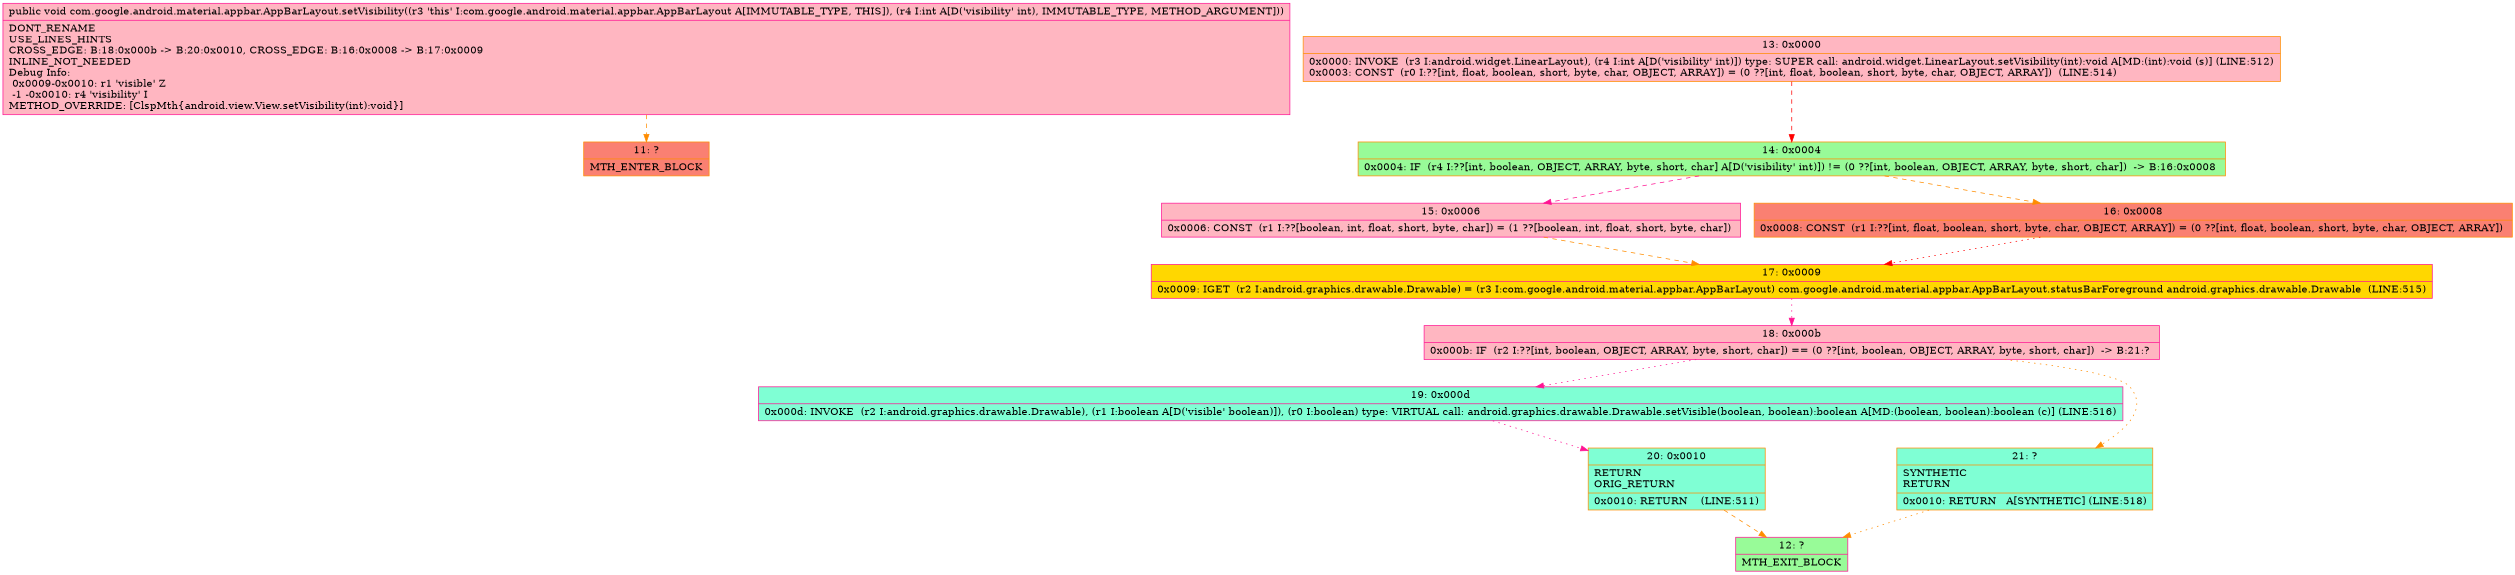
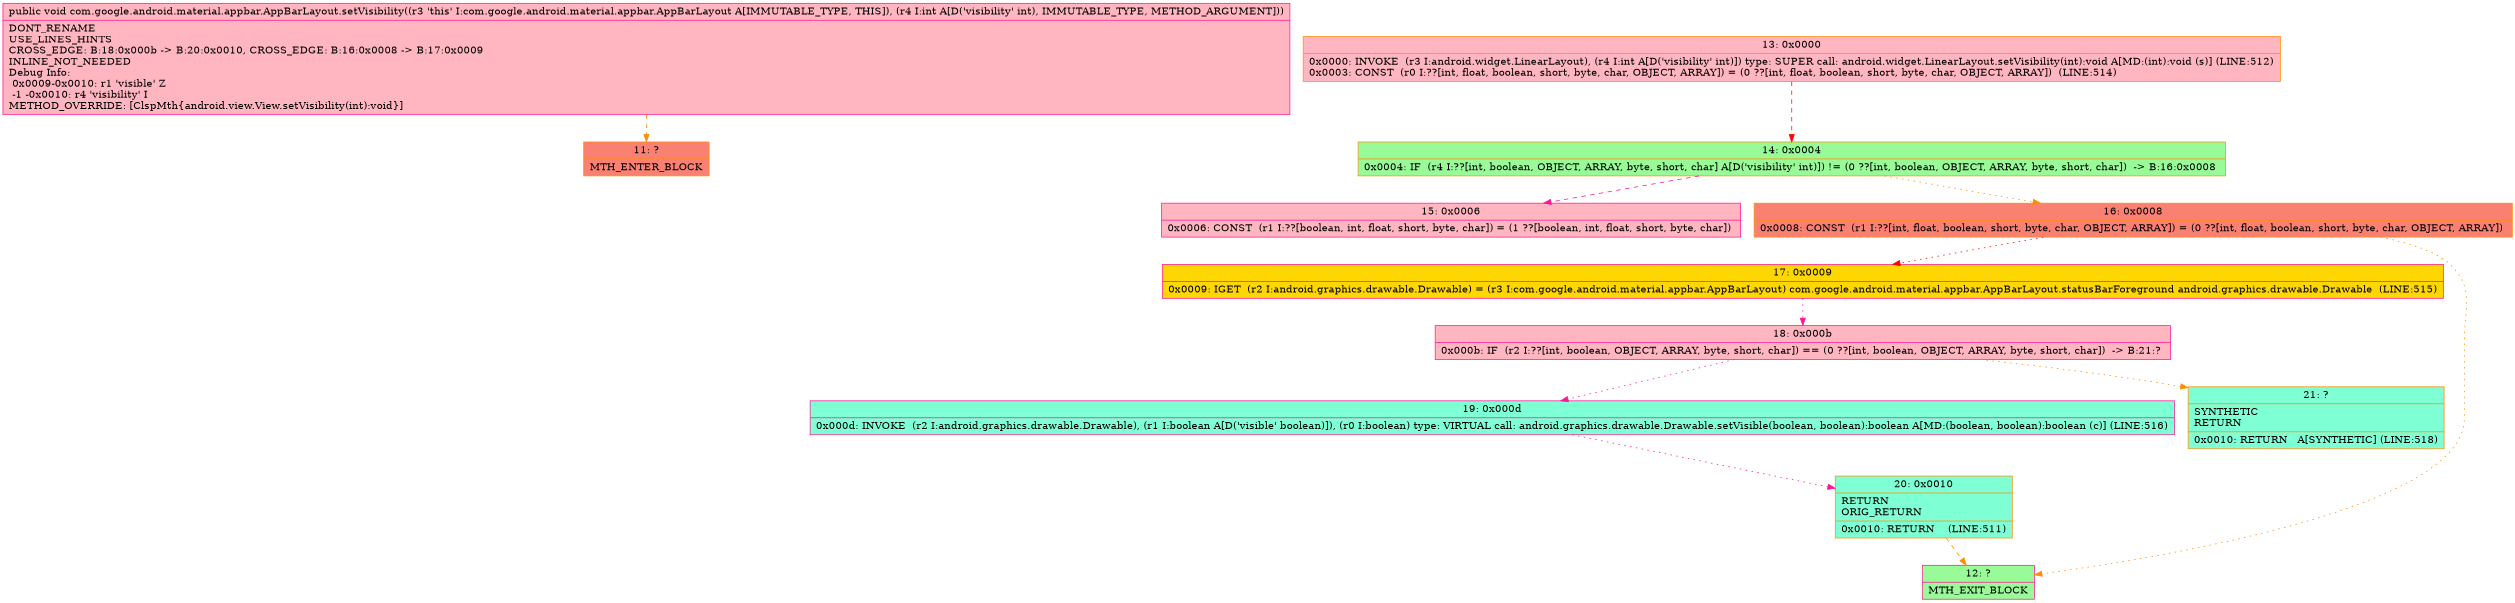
(1959, 189) -> (1959, 189)
(1618, 250) -> none
(1890, 522) -> (2382, 494)
